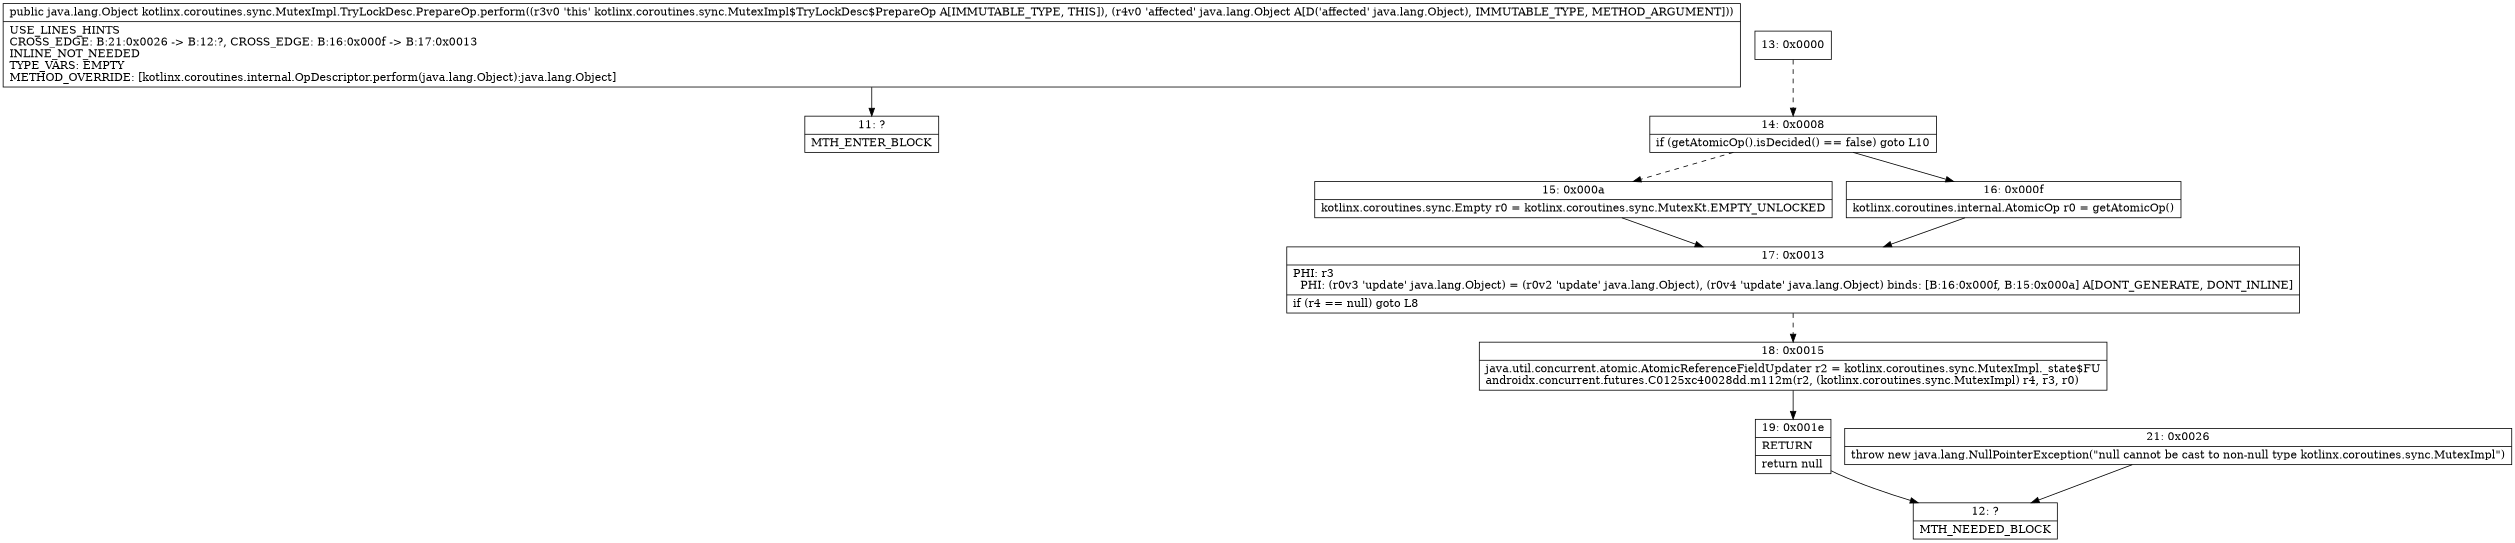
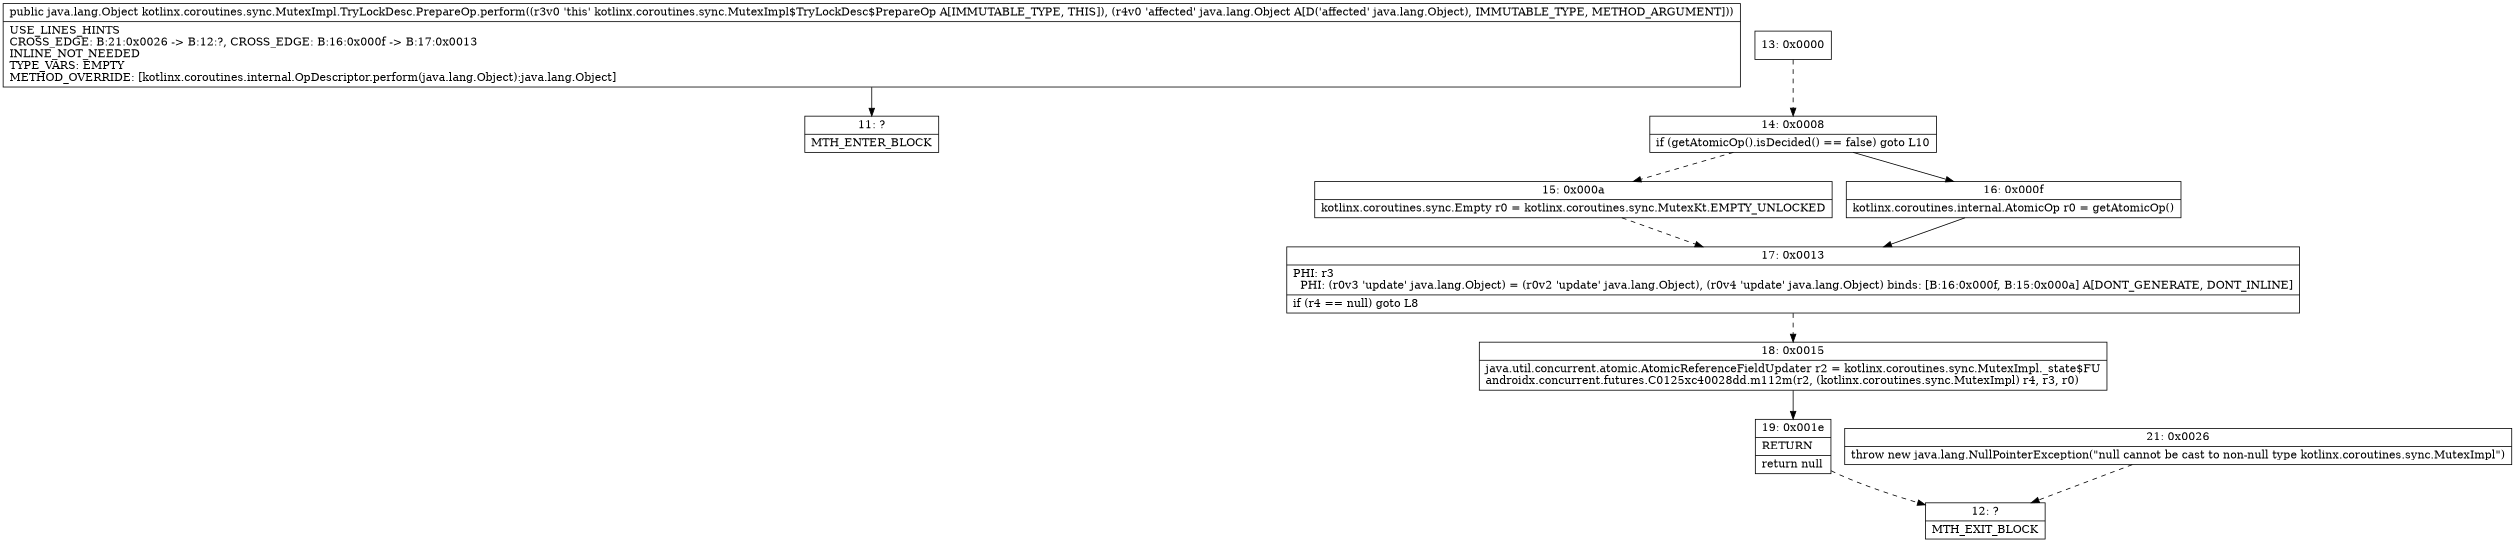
(1659, 231) -> (1659, 231)
(2086, 482) -> (2086, 482)
(1870, 487) -> (1874, 488)
(1985, 530) -> (1985, 530)
